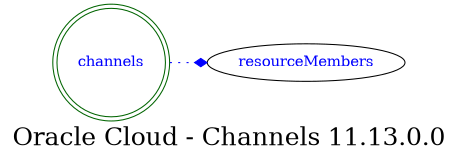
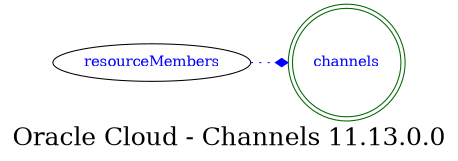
(182, 63) -> (263, 63)
